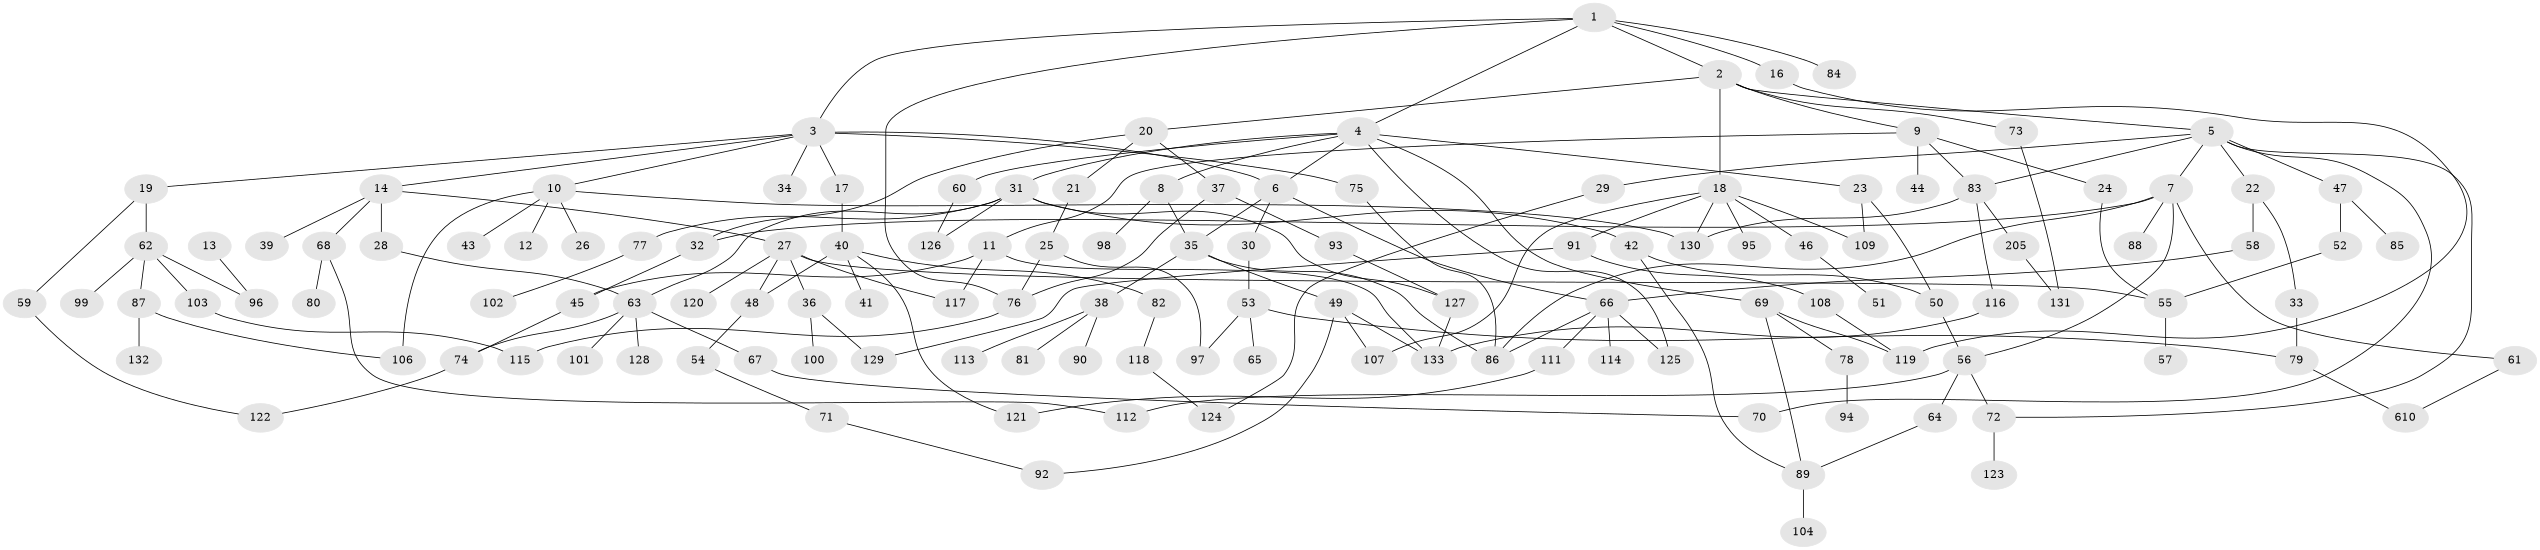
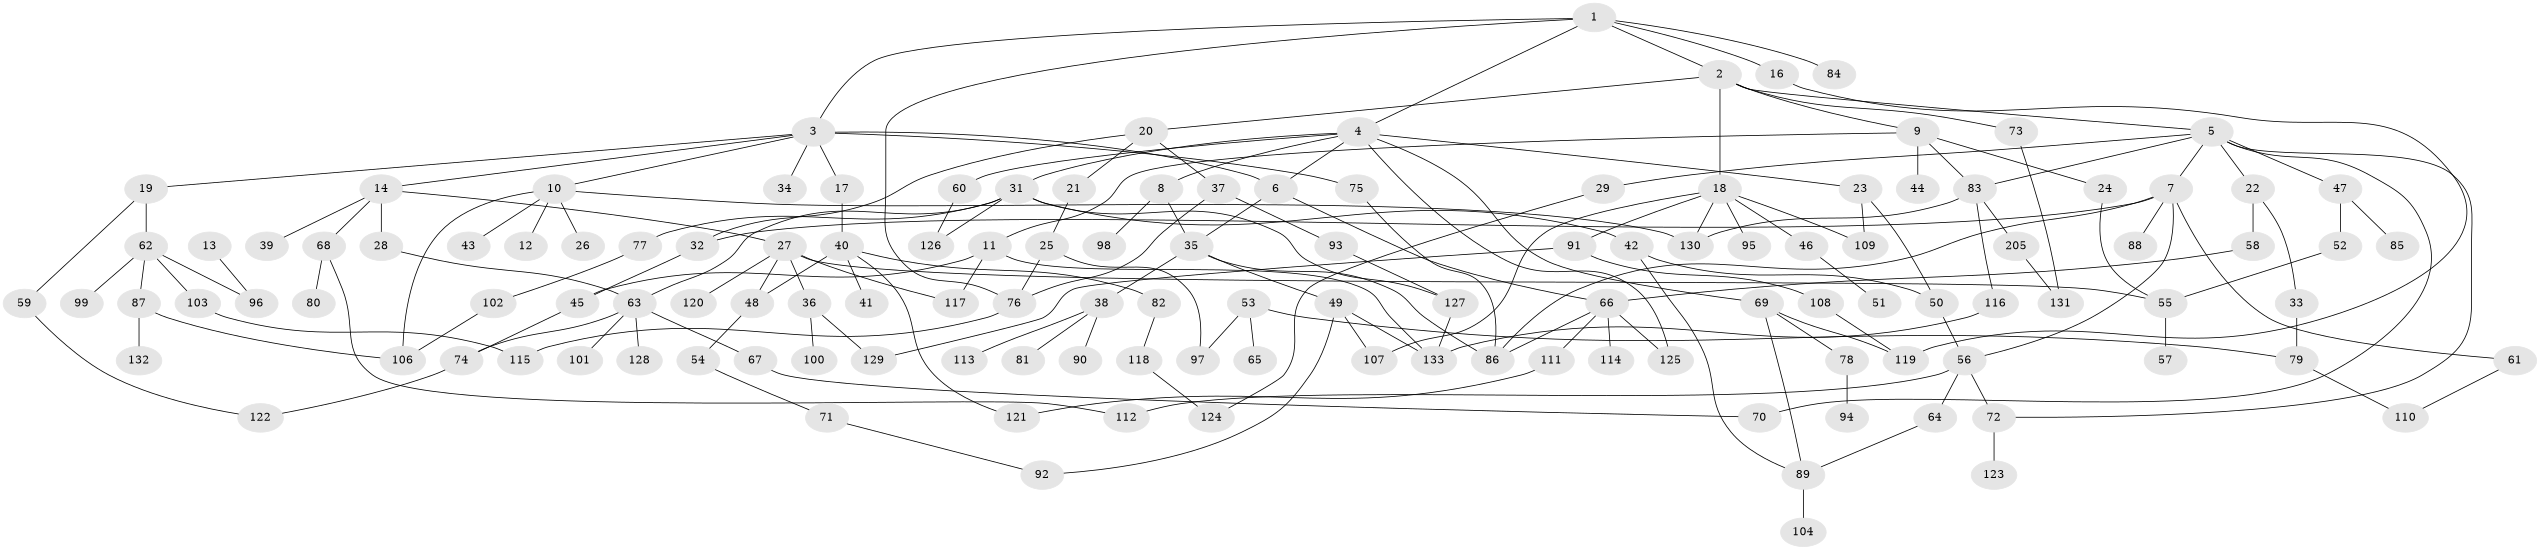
(1249, 246) -> none
none -> (448, 332)
(2406, 418) -> (2406, 418)
